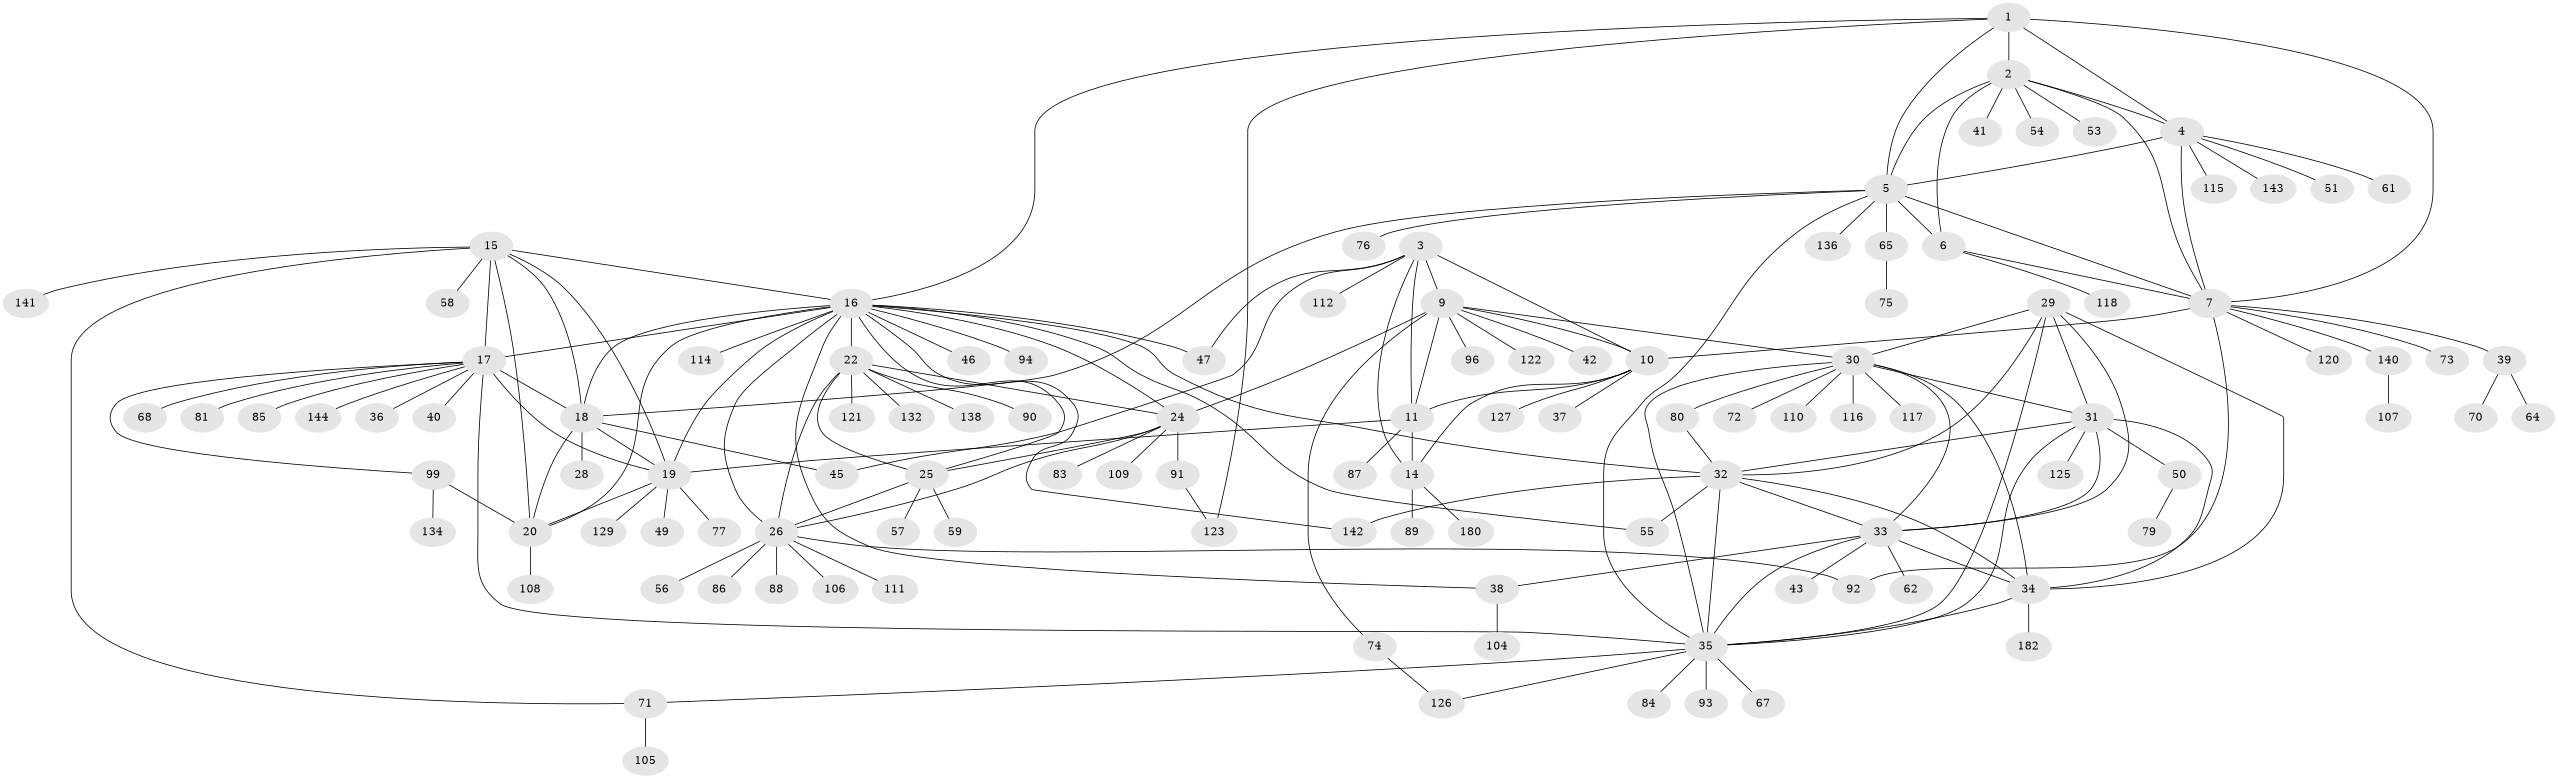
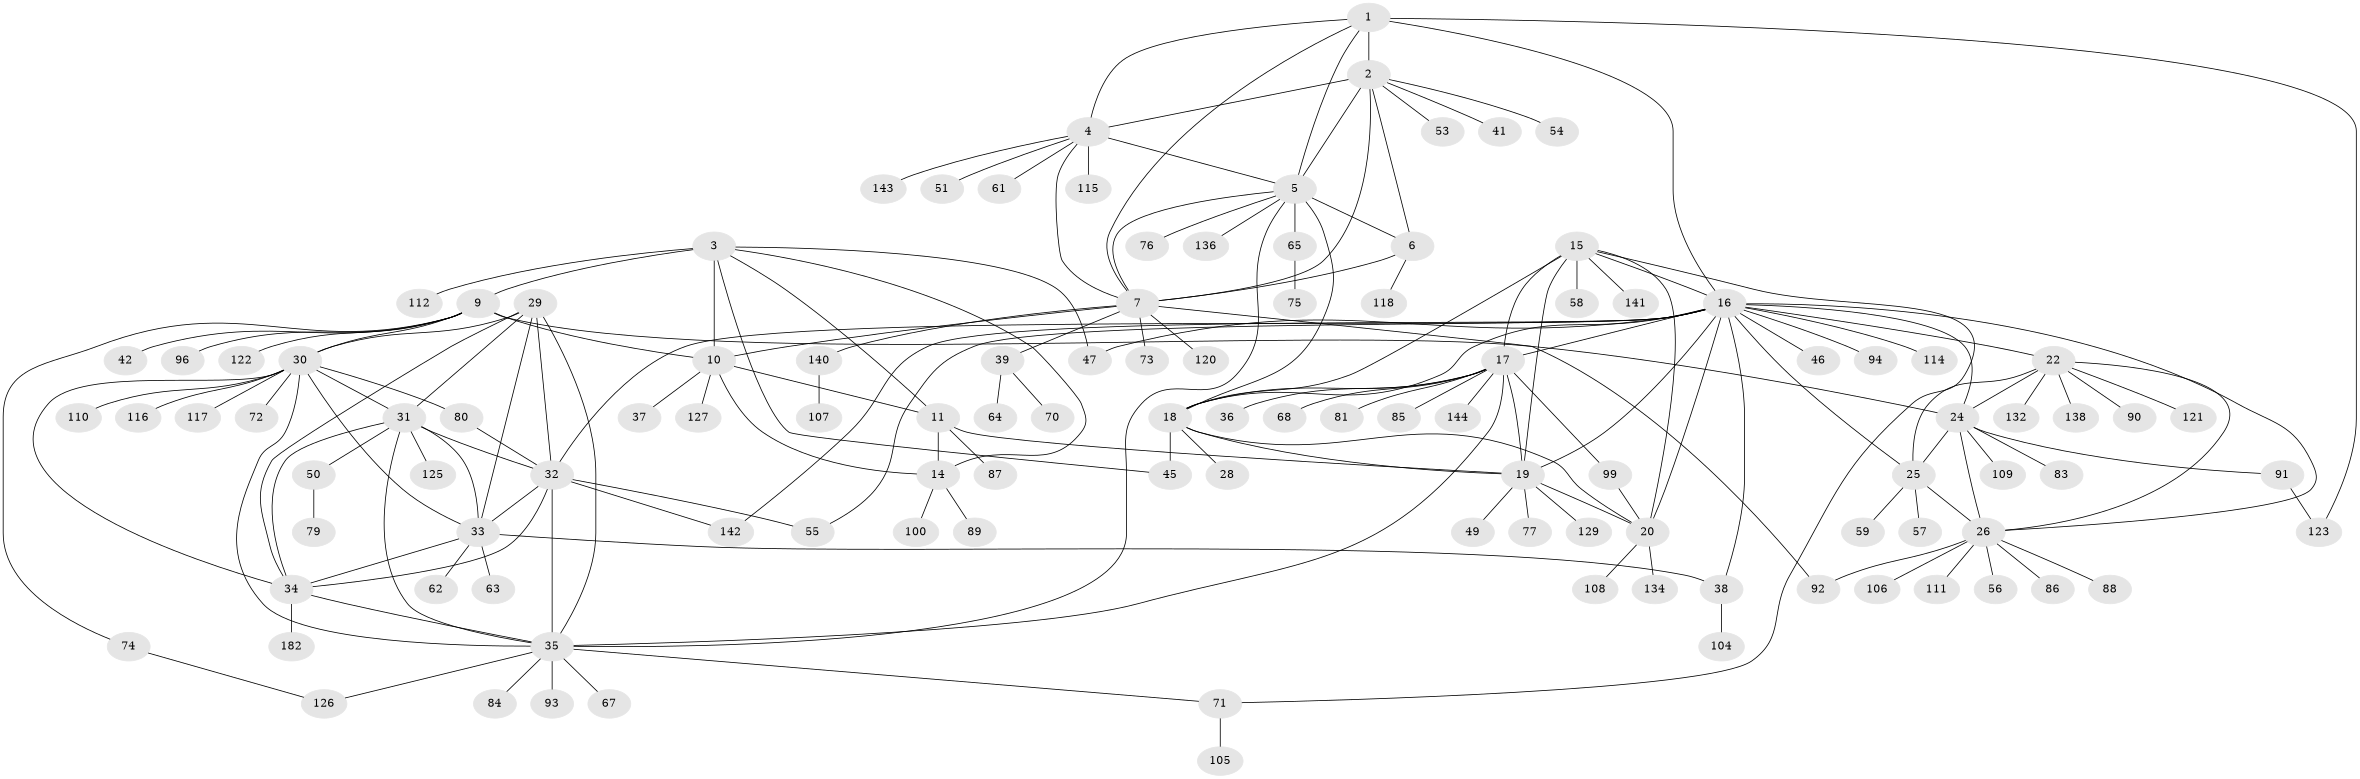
(1427, 361) -> none
(434, 418) -> none
(433, 504) -> (1651, 561)
(1471, 532) -> (916, 532)
(1773, 572) -> none
(1797, 589) -> (493, 589)
